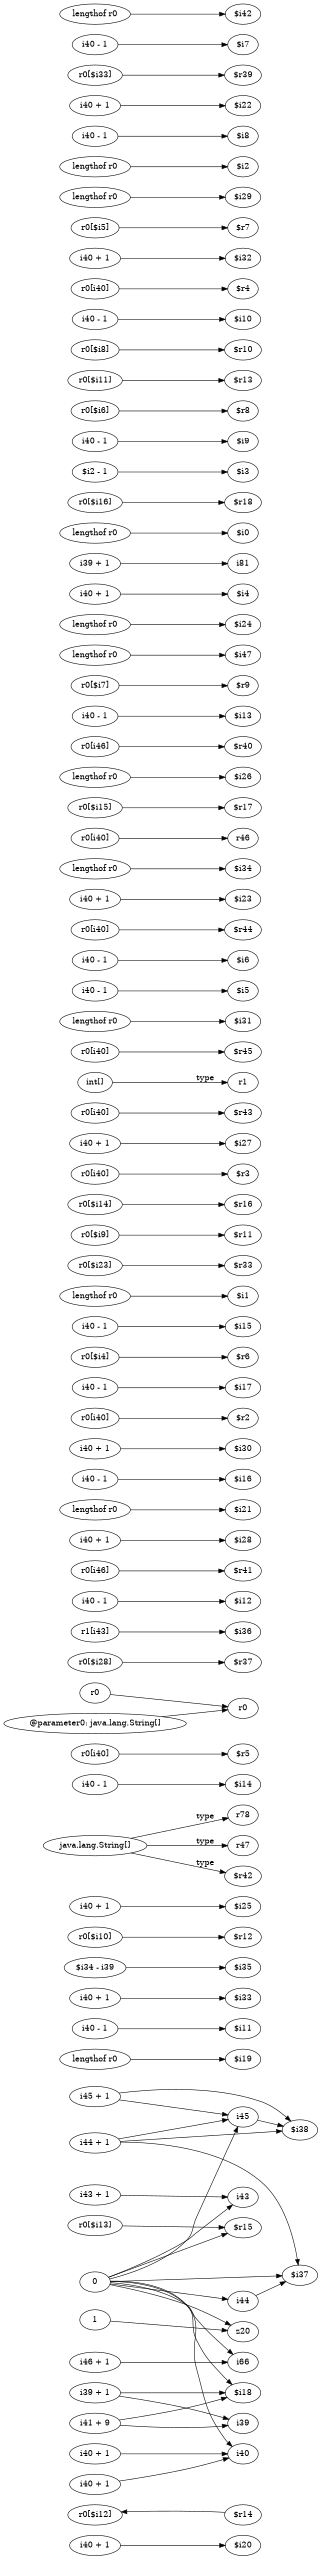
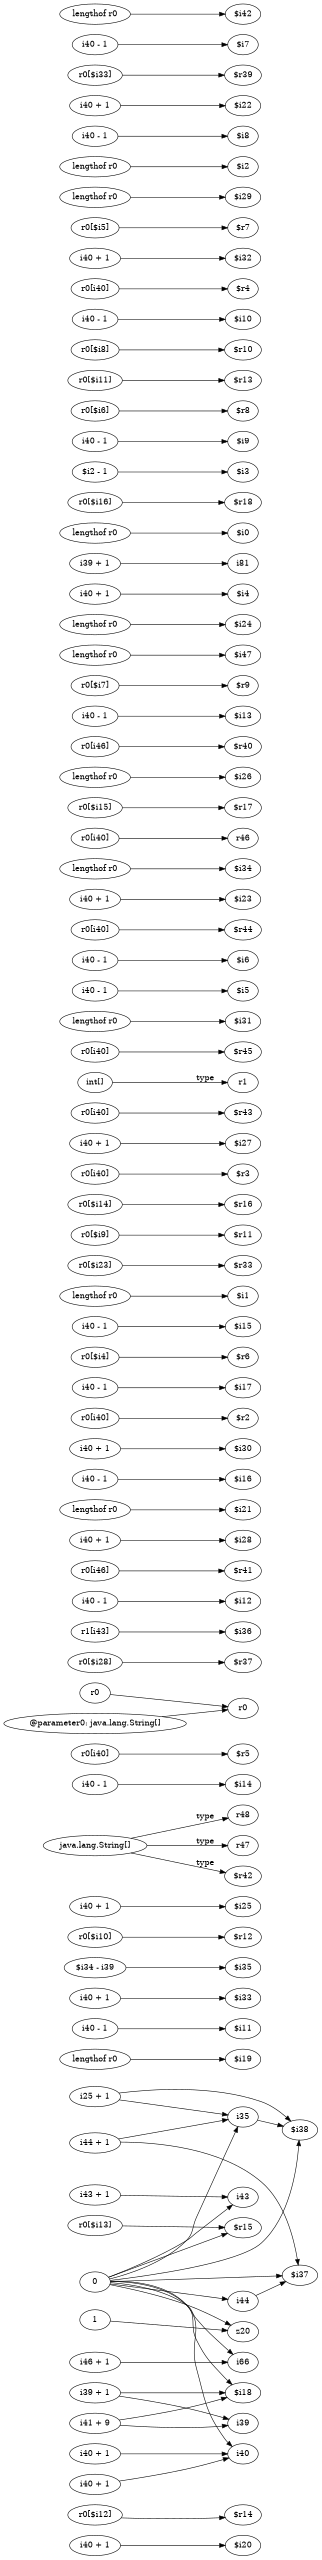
(243, 1815) -> (243, 1815)
(95, 2097) -> (95, 2097)
(243, 2117) -> (243, 2117)
(198, 2136) -> (239, 2255)
(176, 2511) -> (170, 2519)
